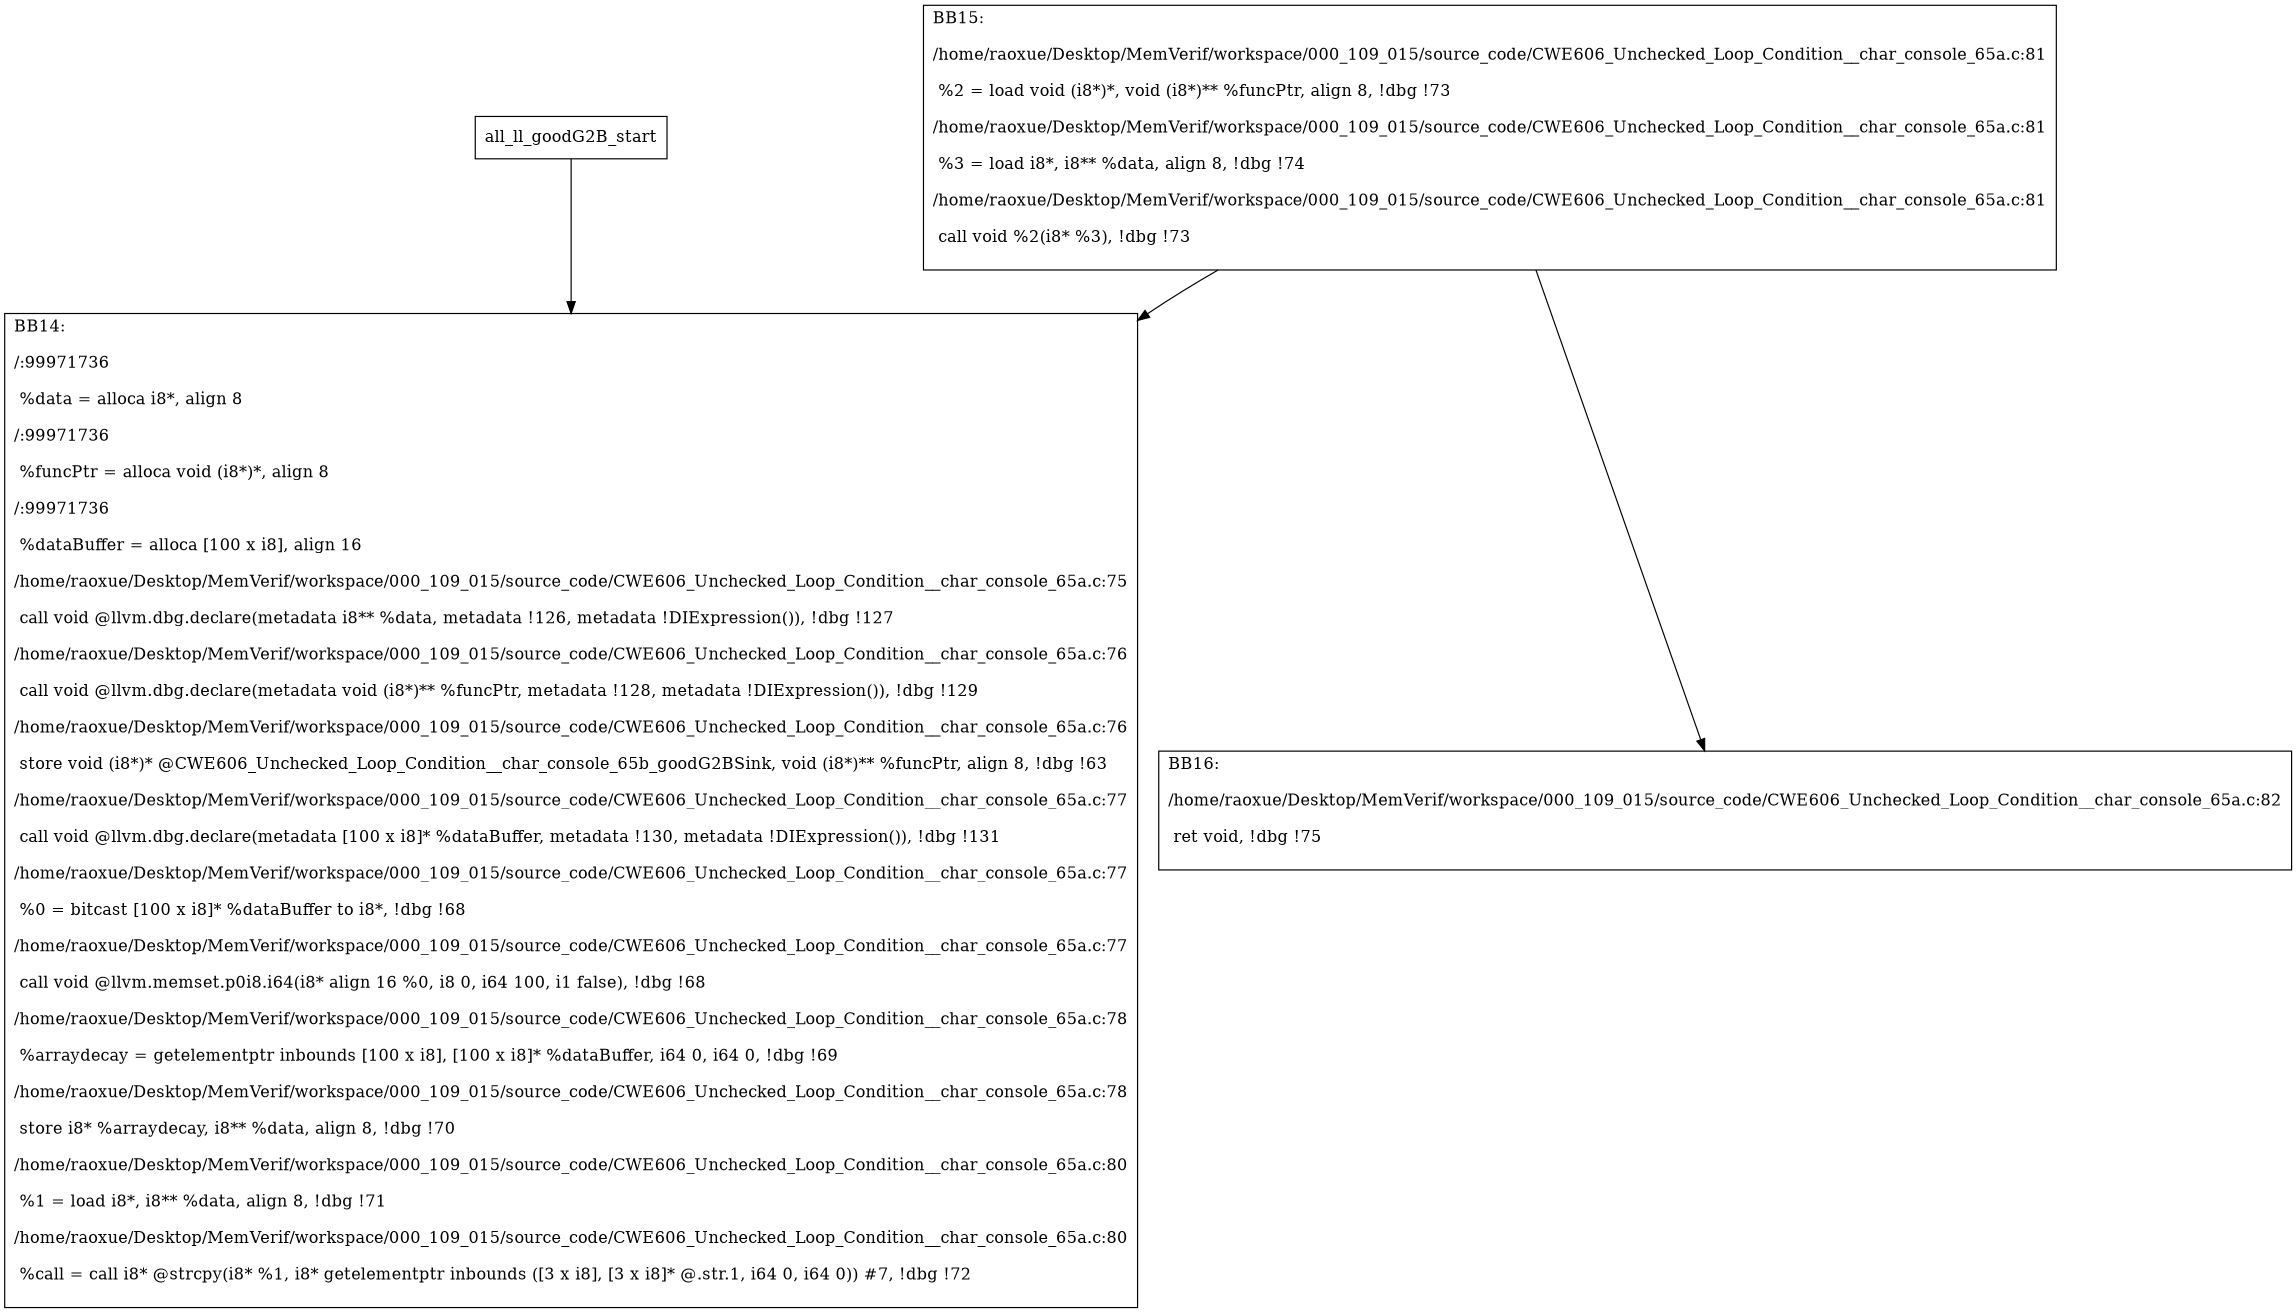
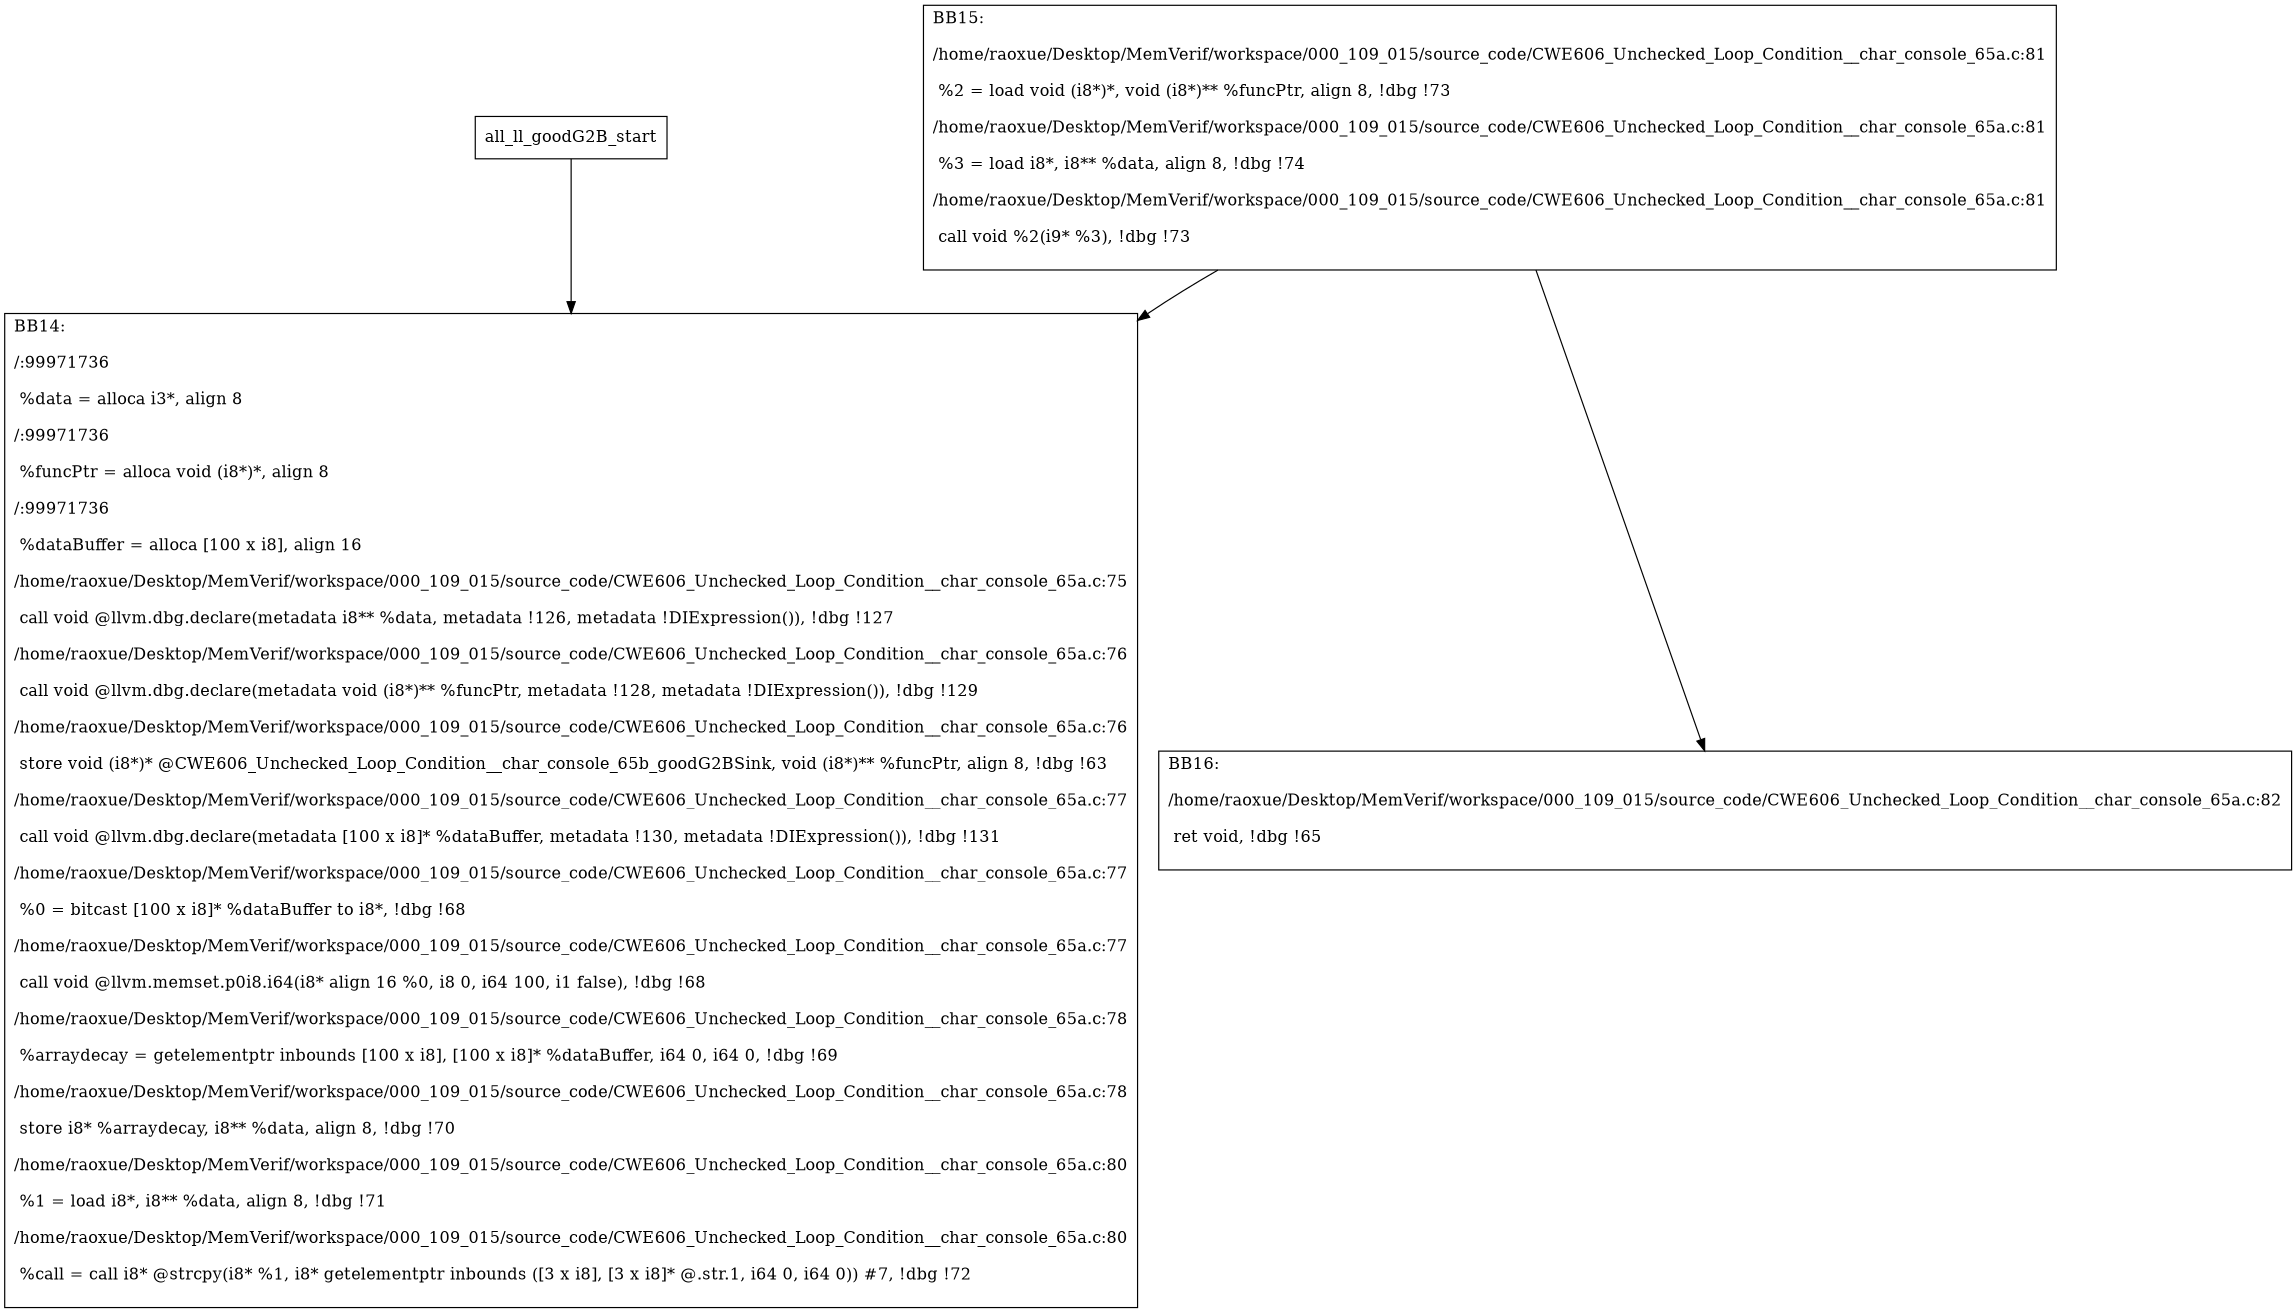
(1062, 237) -> (1062, 237)
(129, 399) -> (129, 399)
(1245, 837) -> (1245, 837)
